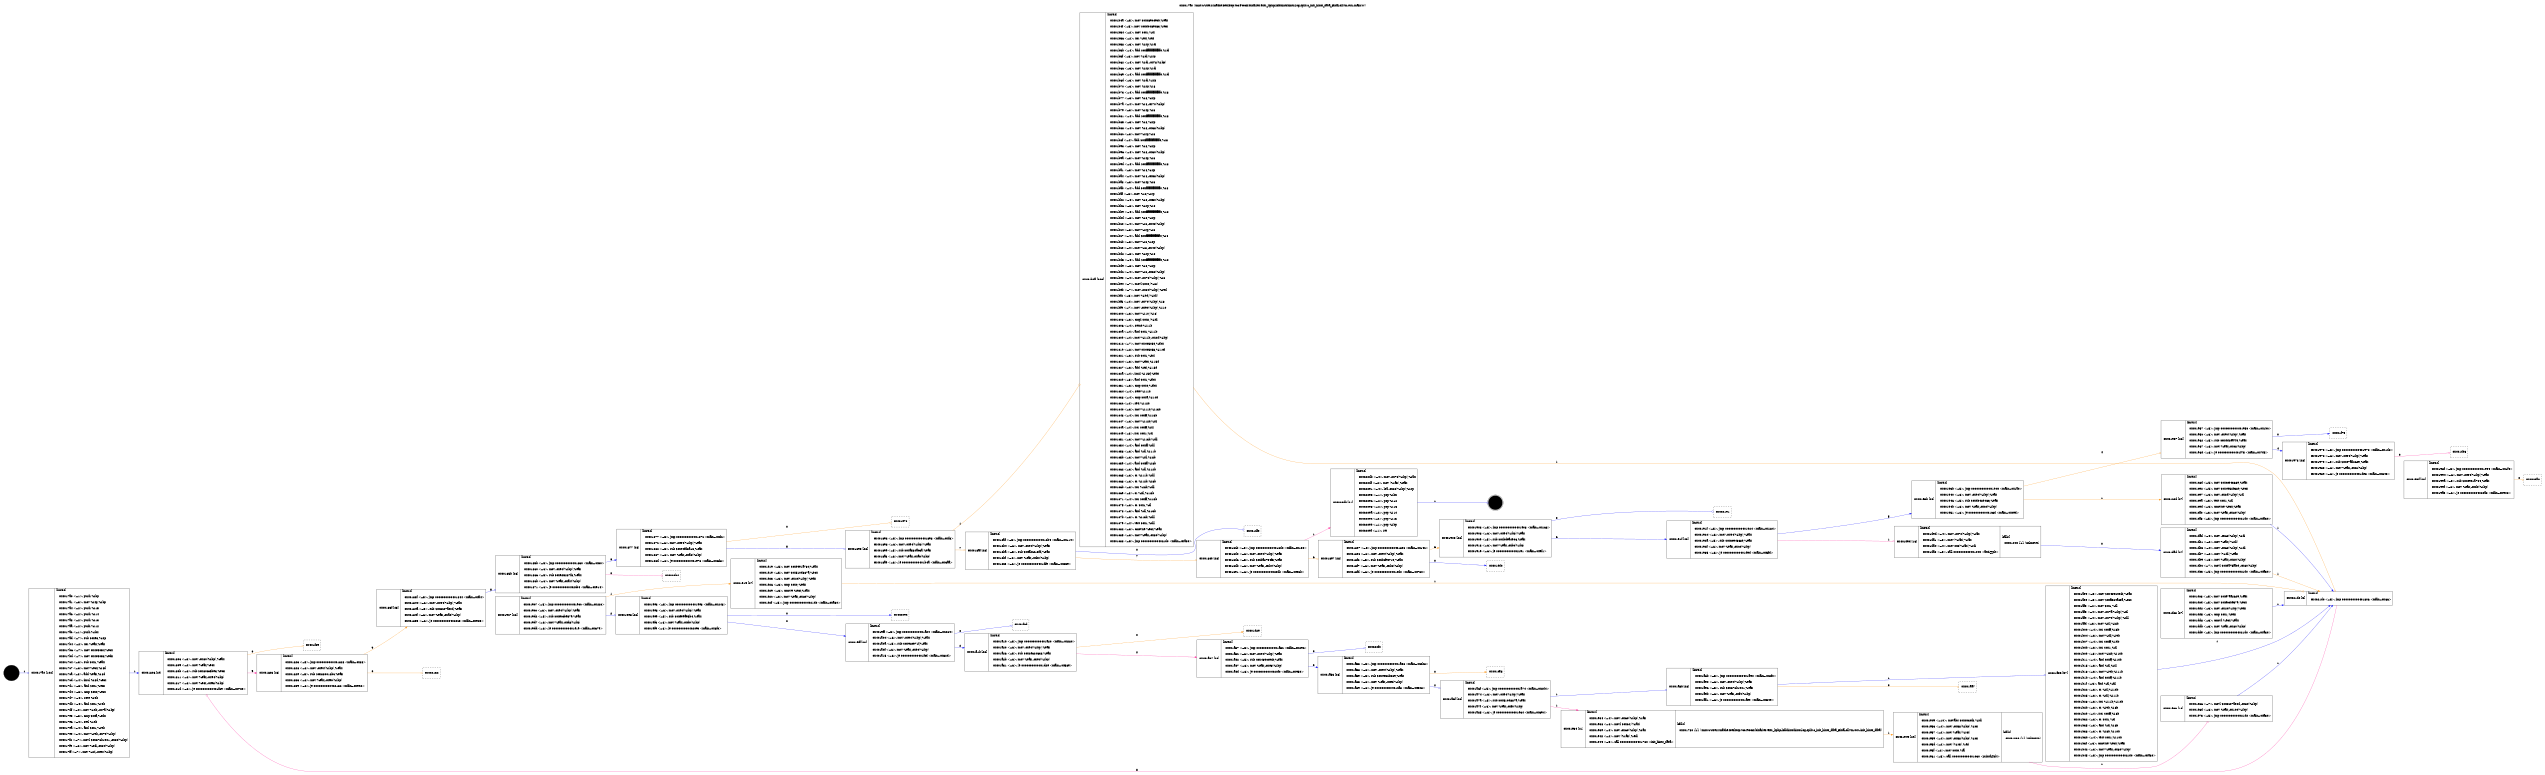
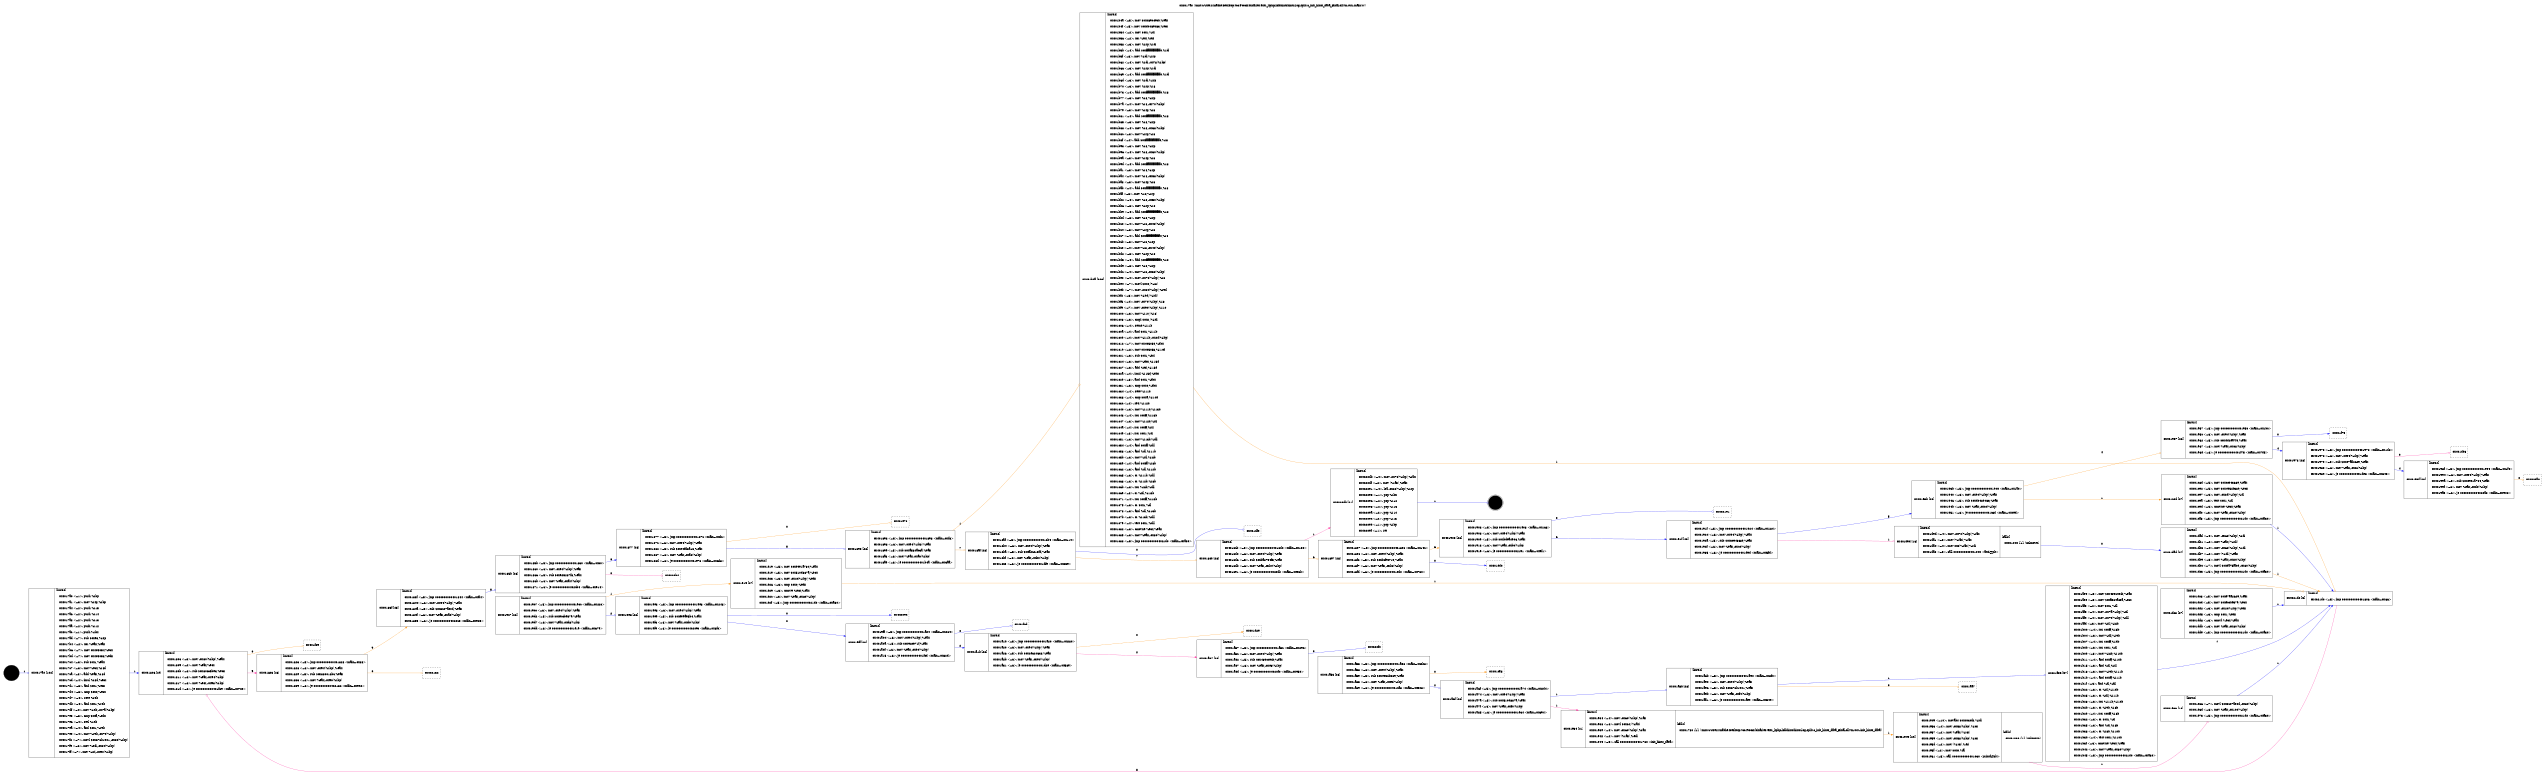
none -> (2398, 470)
(1312, 667) -> none
